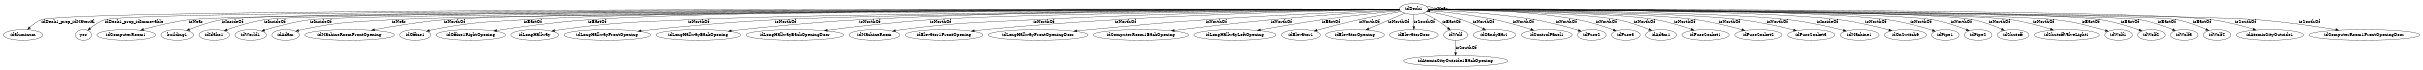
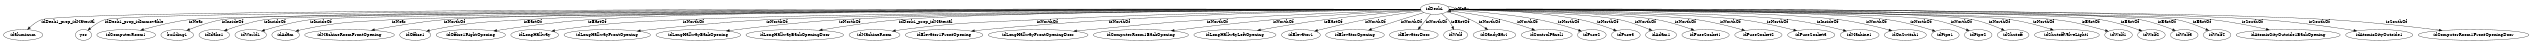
(941, 22) -> (926, 22)
(1424, 22) -> (1436, 22)
(1905, 35) -> (1905, 35)
(1456, 46) -> (1858, 12)
